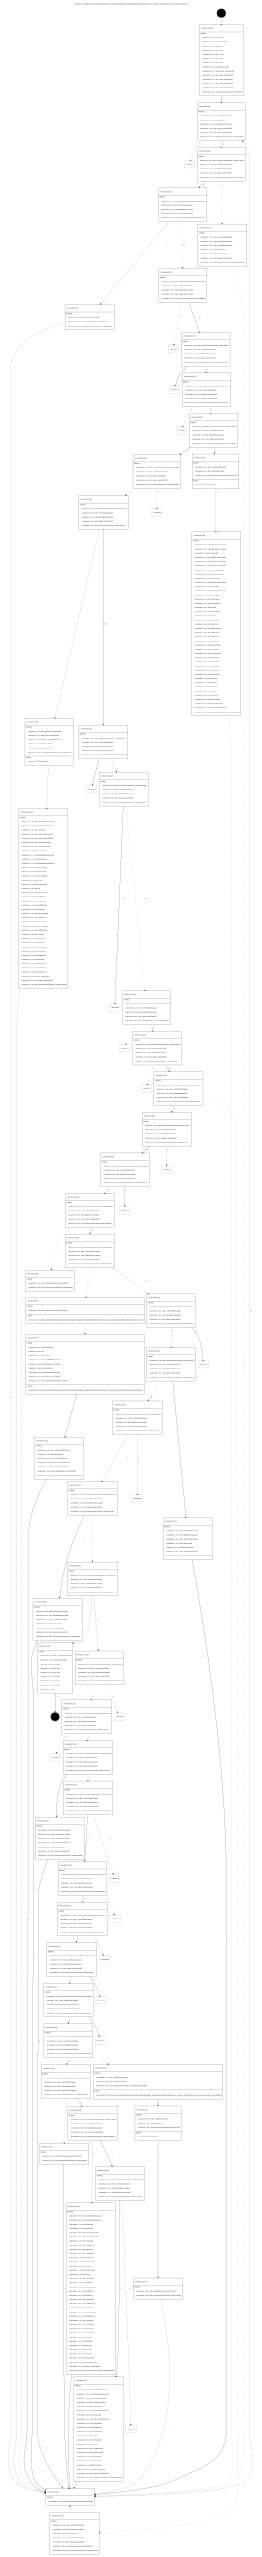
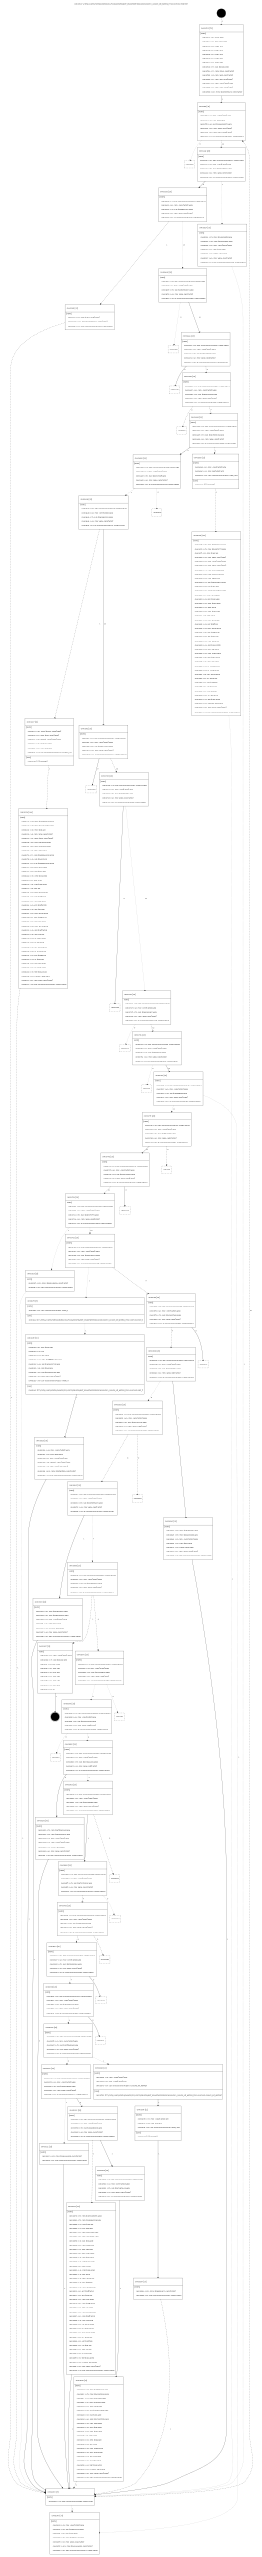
(131, 2429) -> none
(70, 2509) -> (72, 2508)
